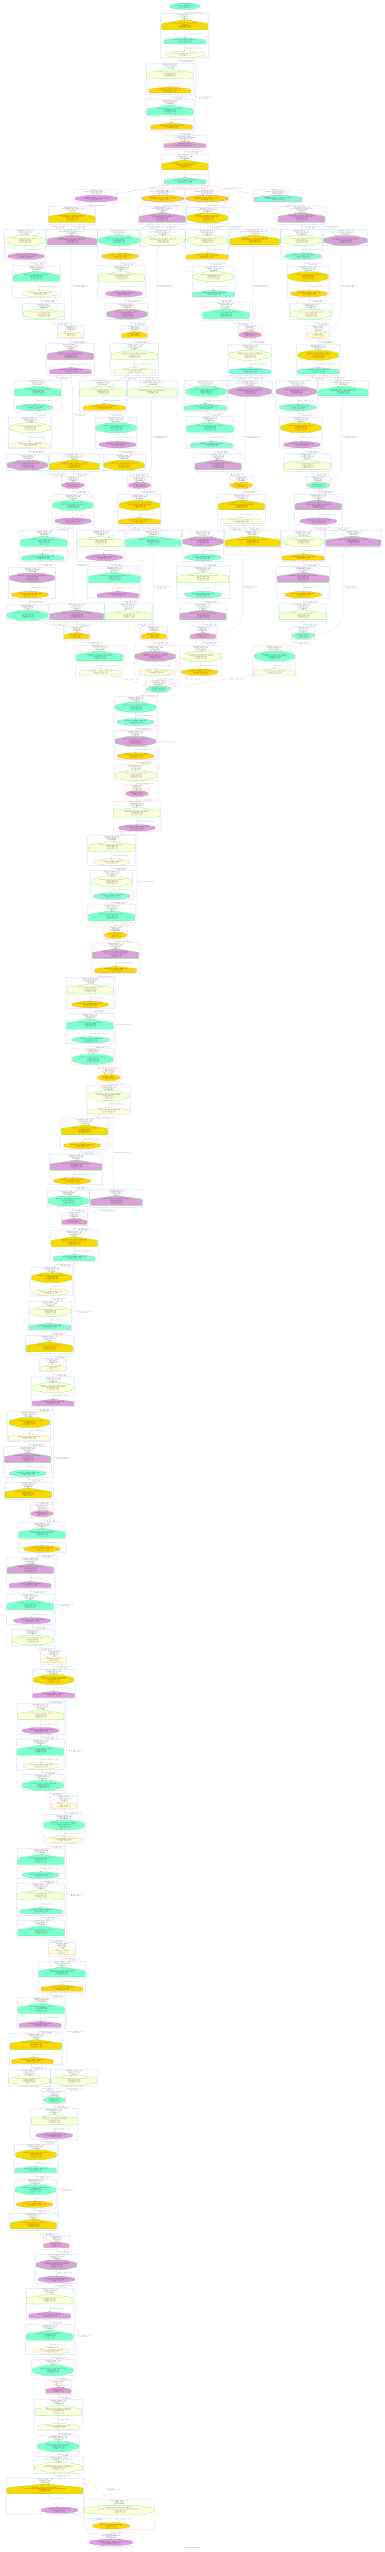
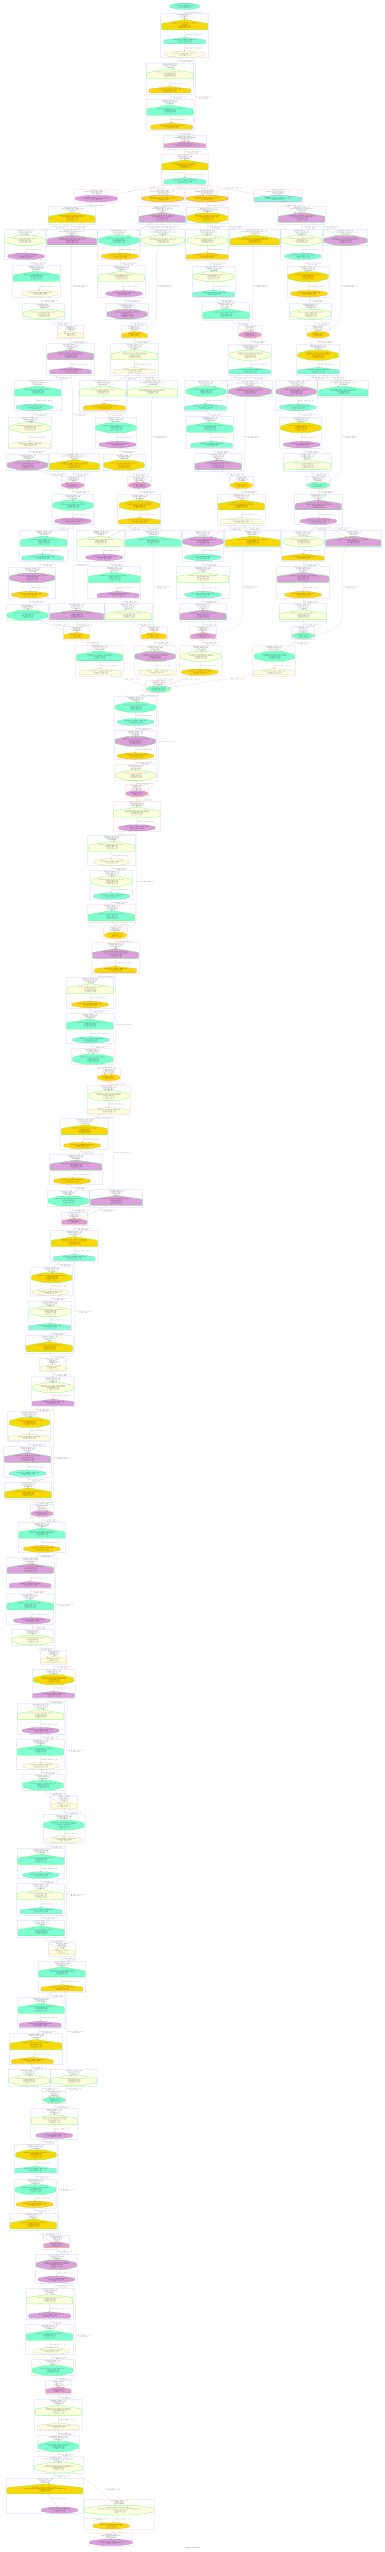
(318, 335) -> (318, 335)
